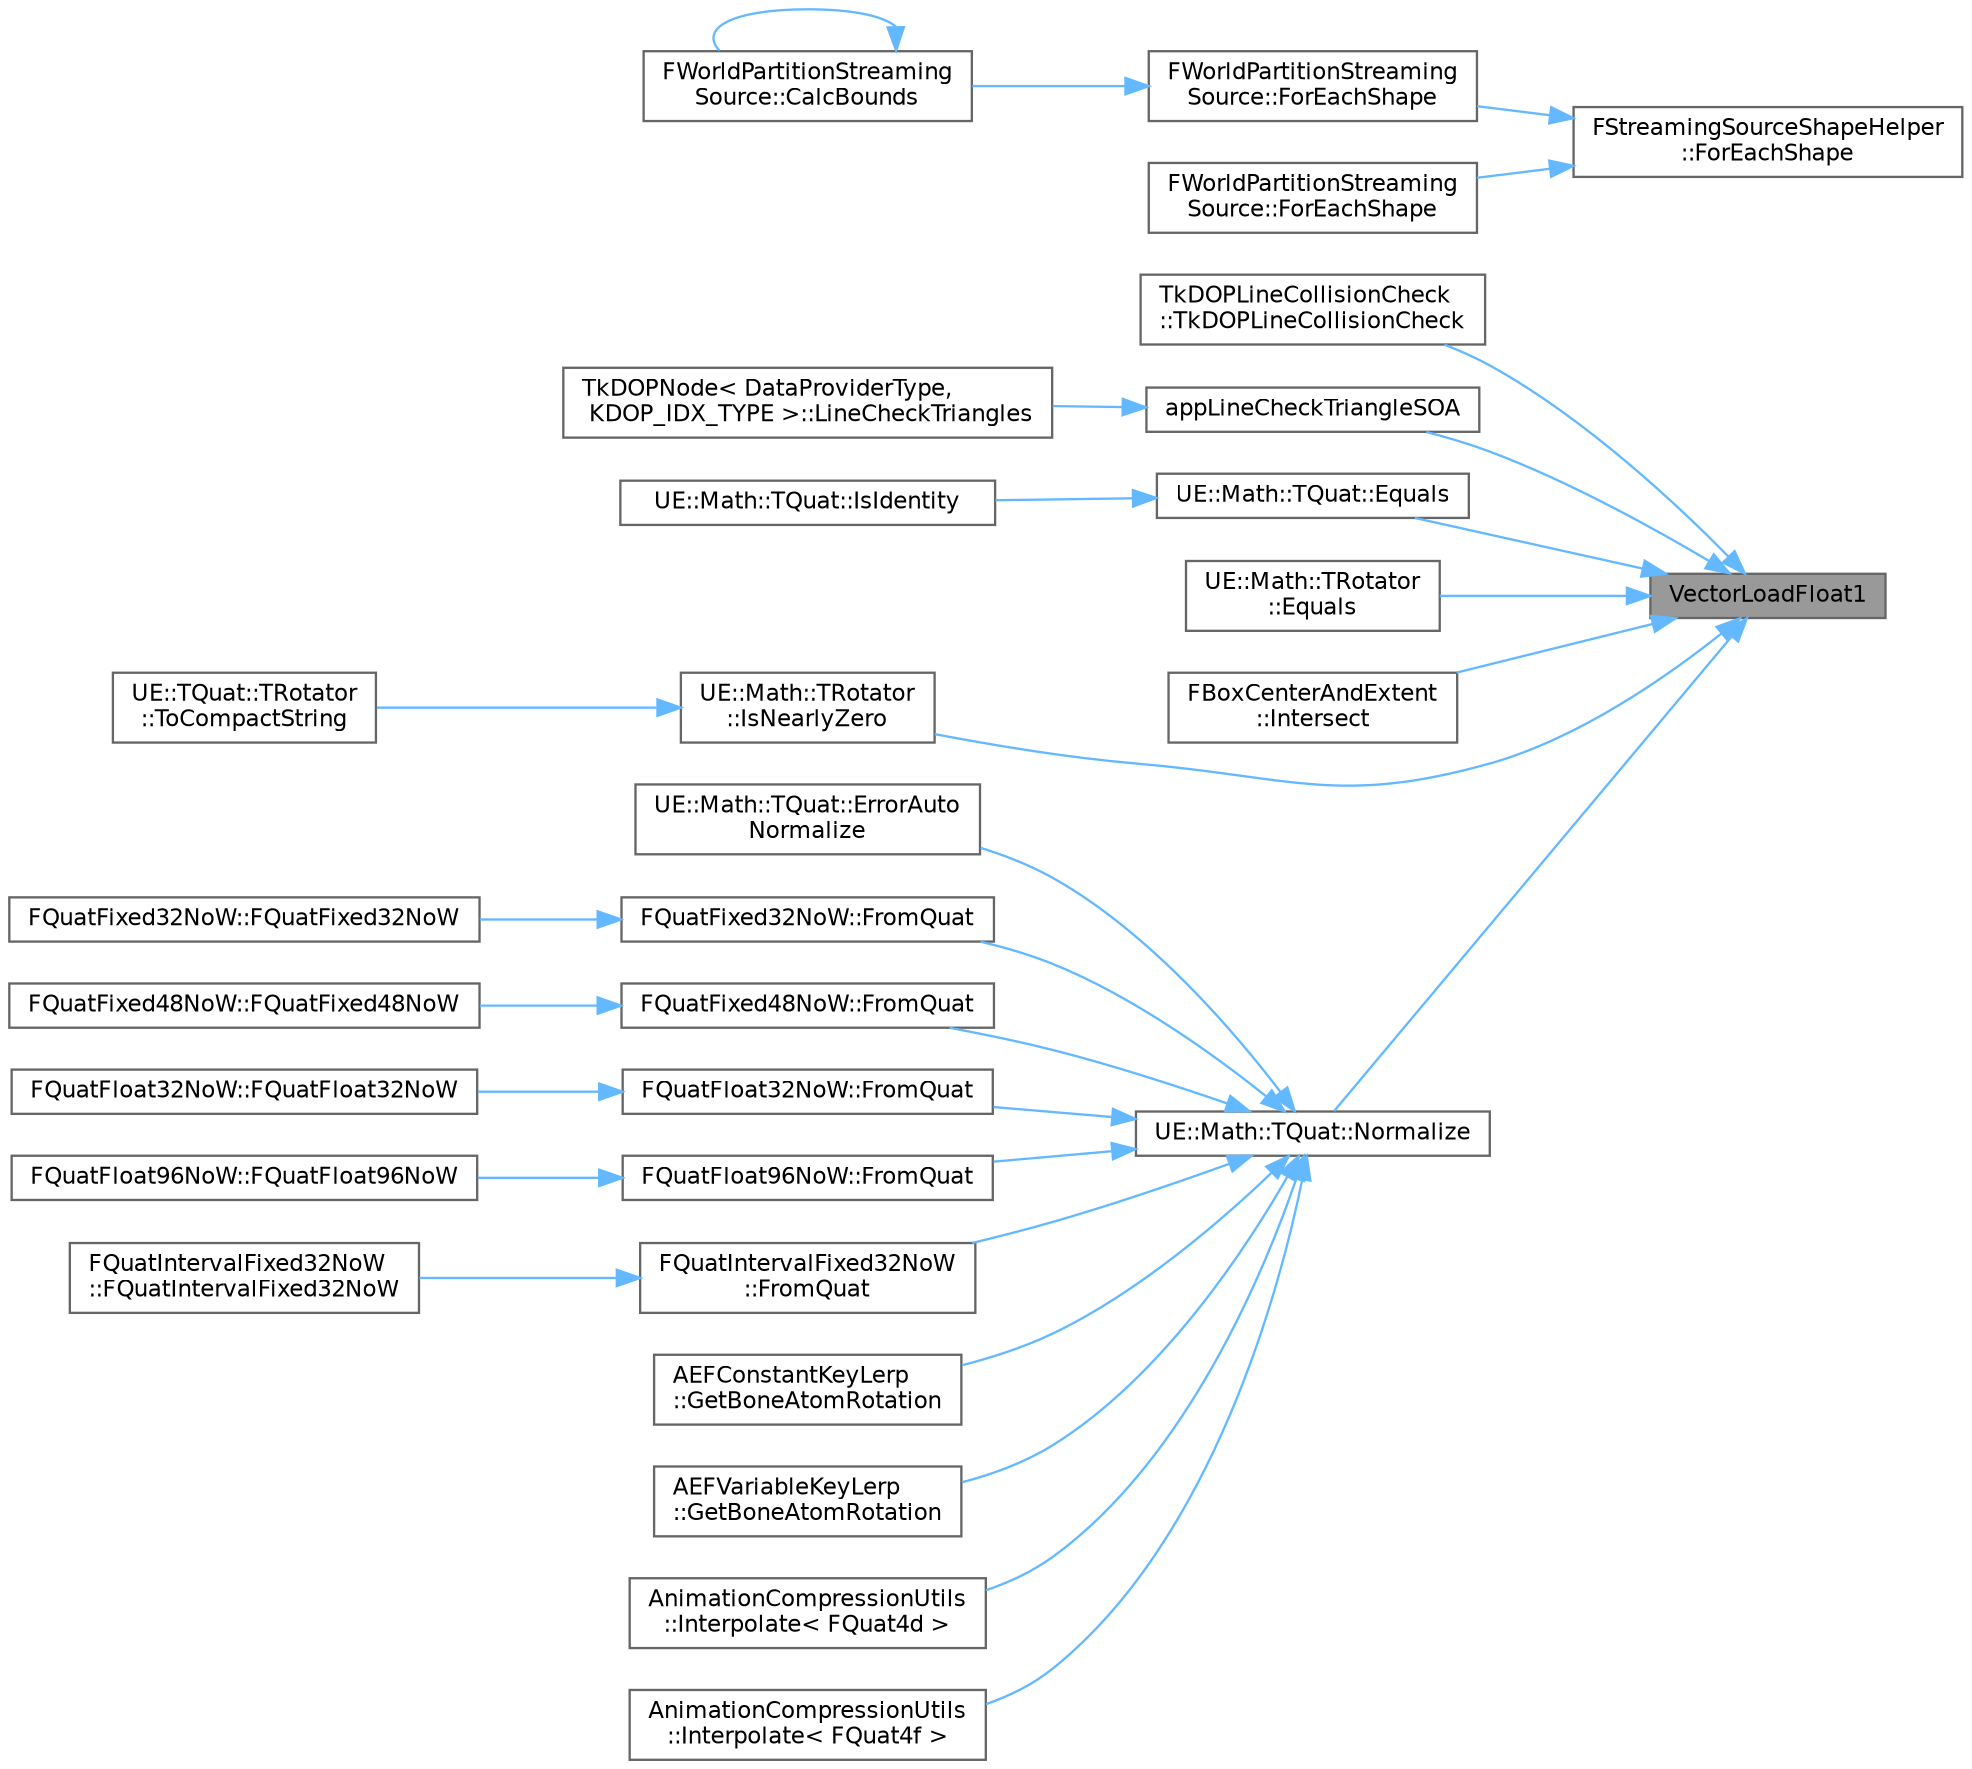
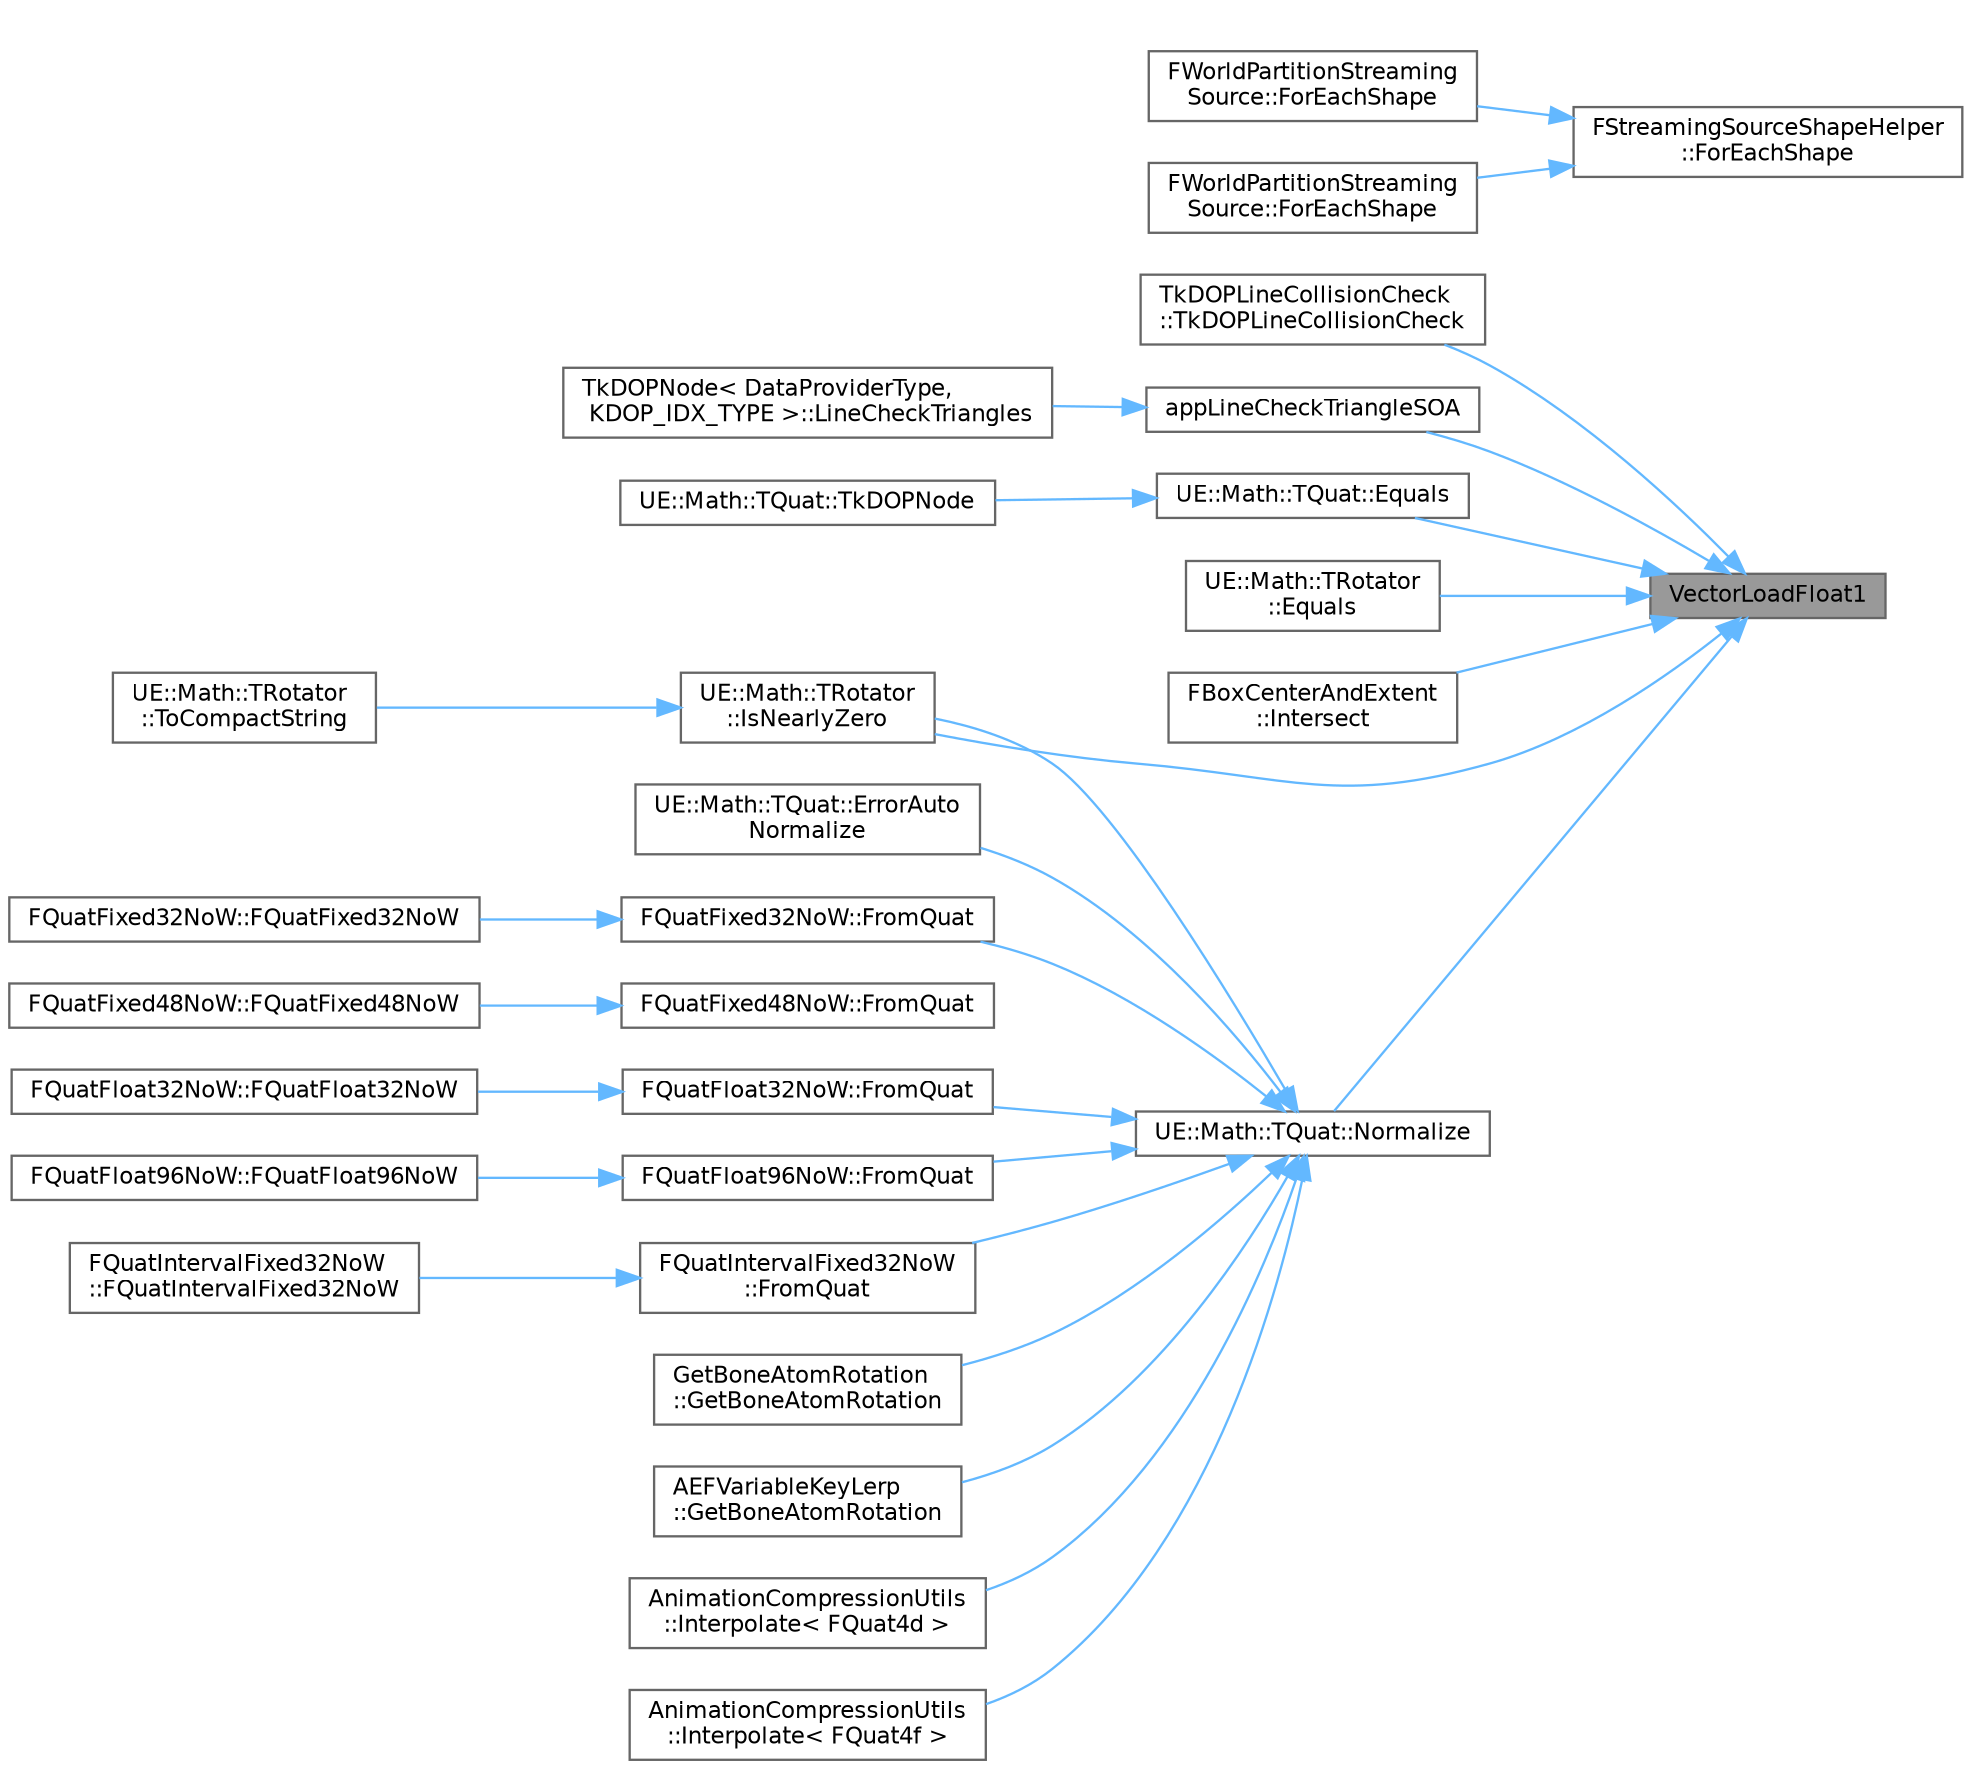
(808, 86) -> none
(808, 503) -> (808, 503)
(244, 708) -> (244, 708)
(1090, 1060) -> (1143, 867)
(808, 1390) -> (808, 1390)
